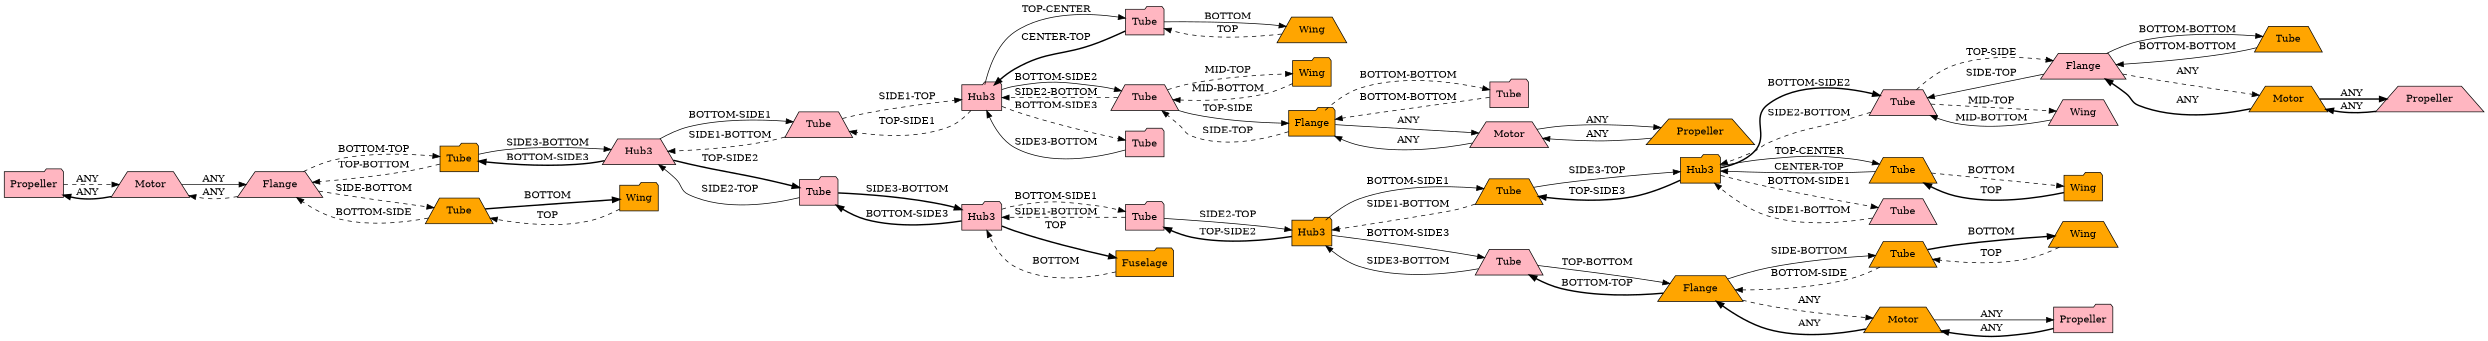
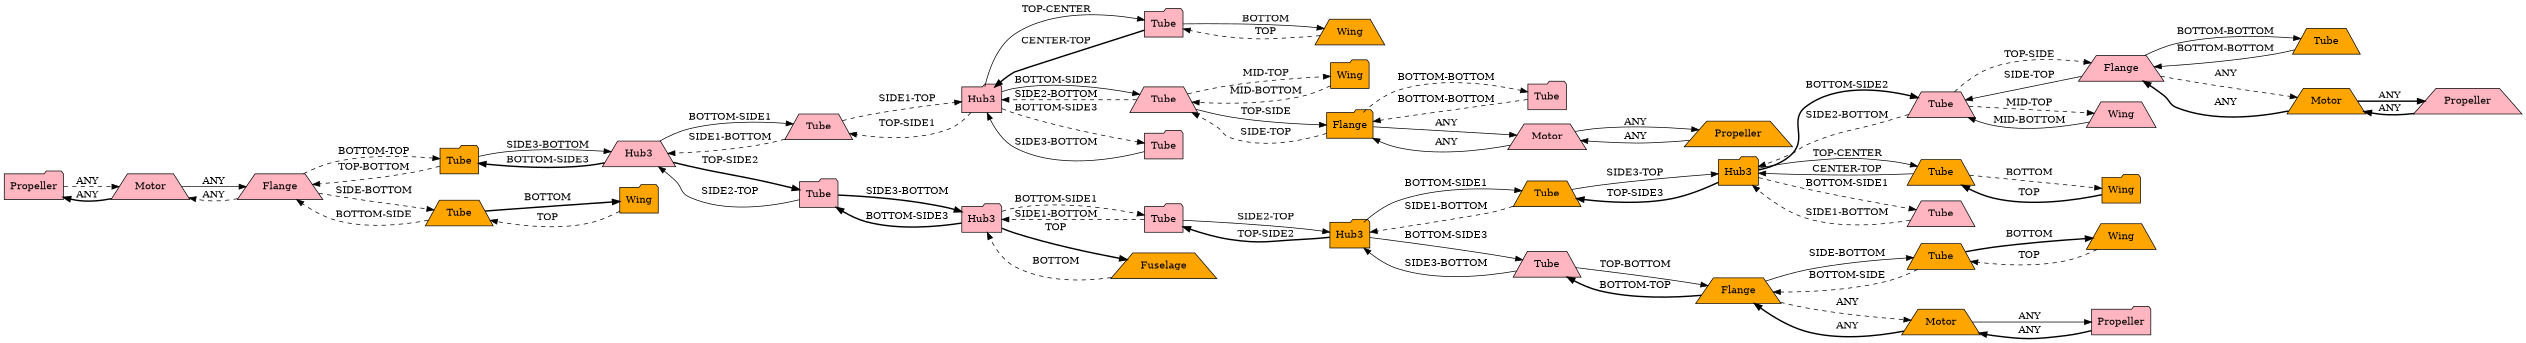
(1145, 264) -> (1164, 266)
